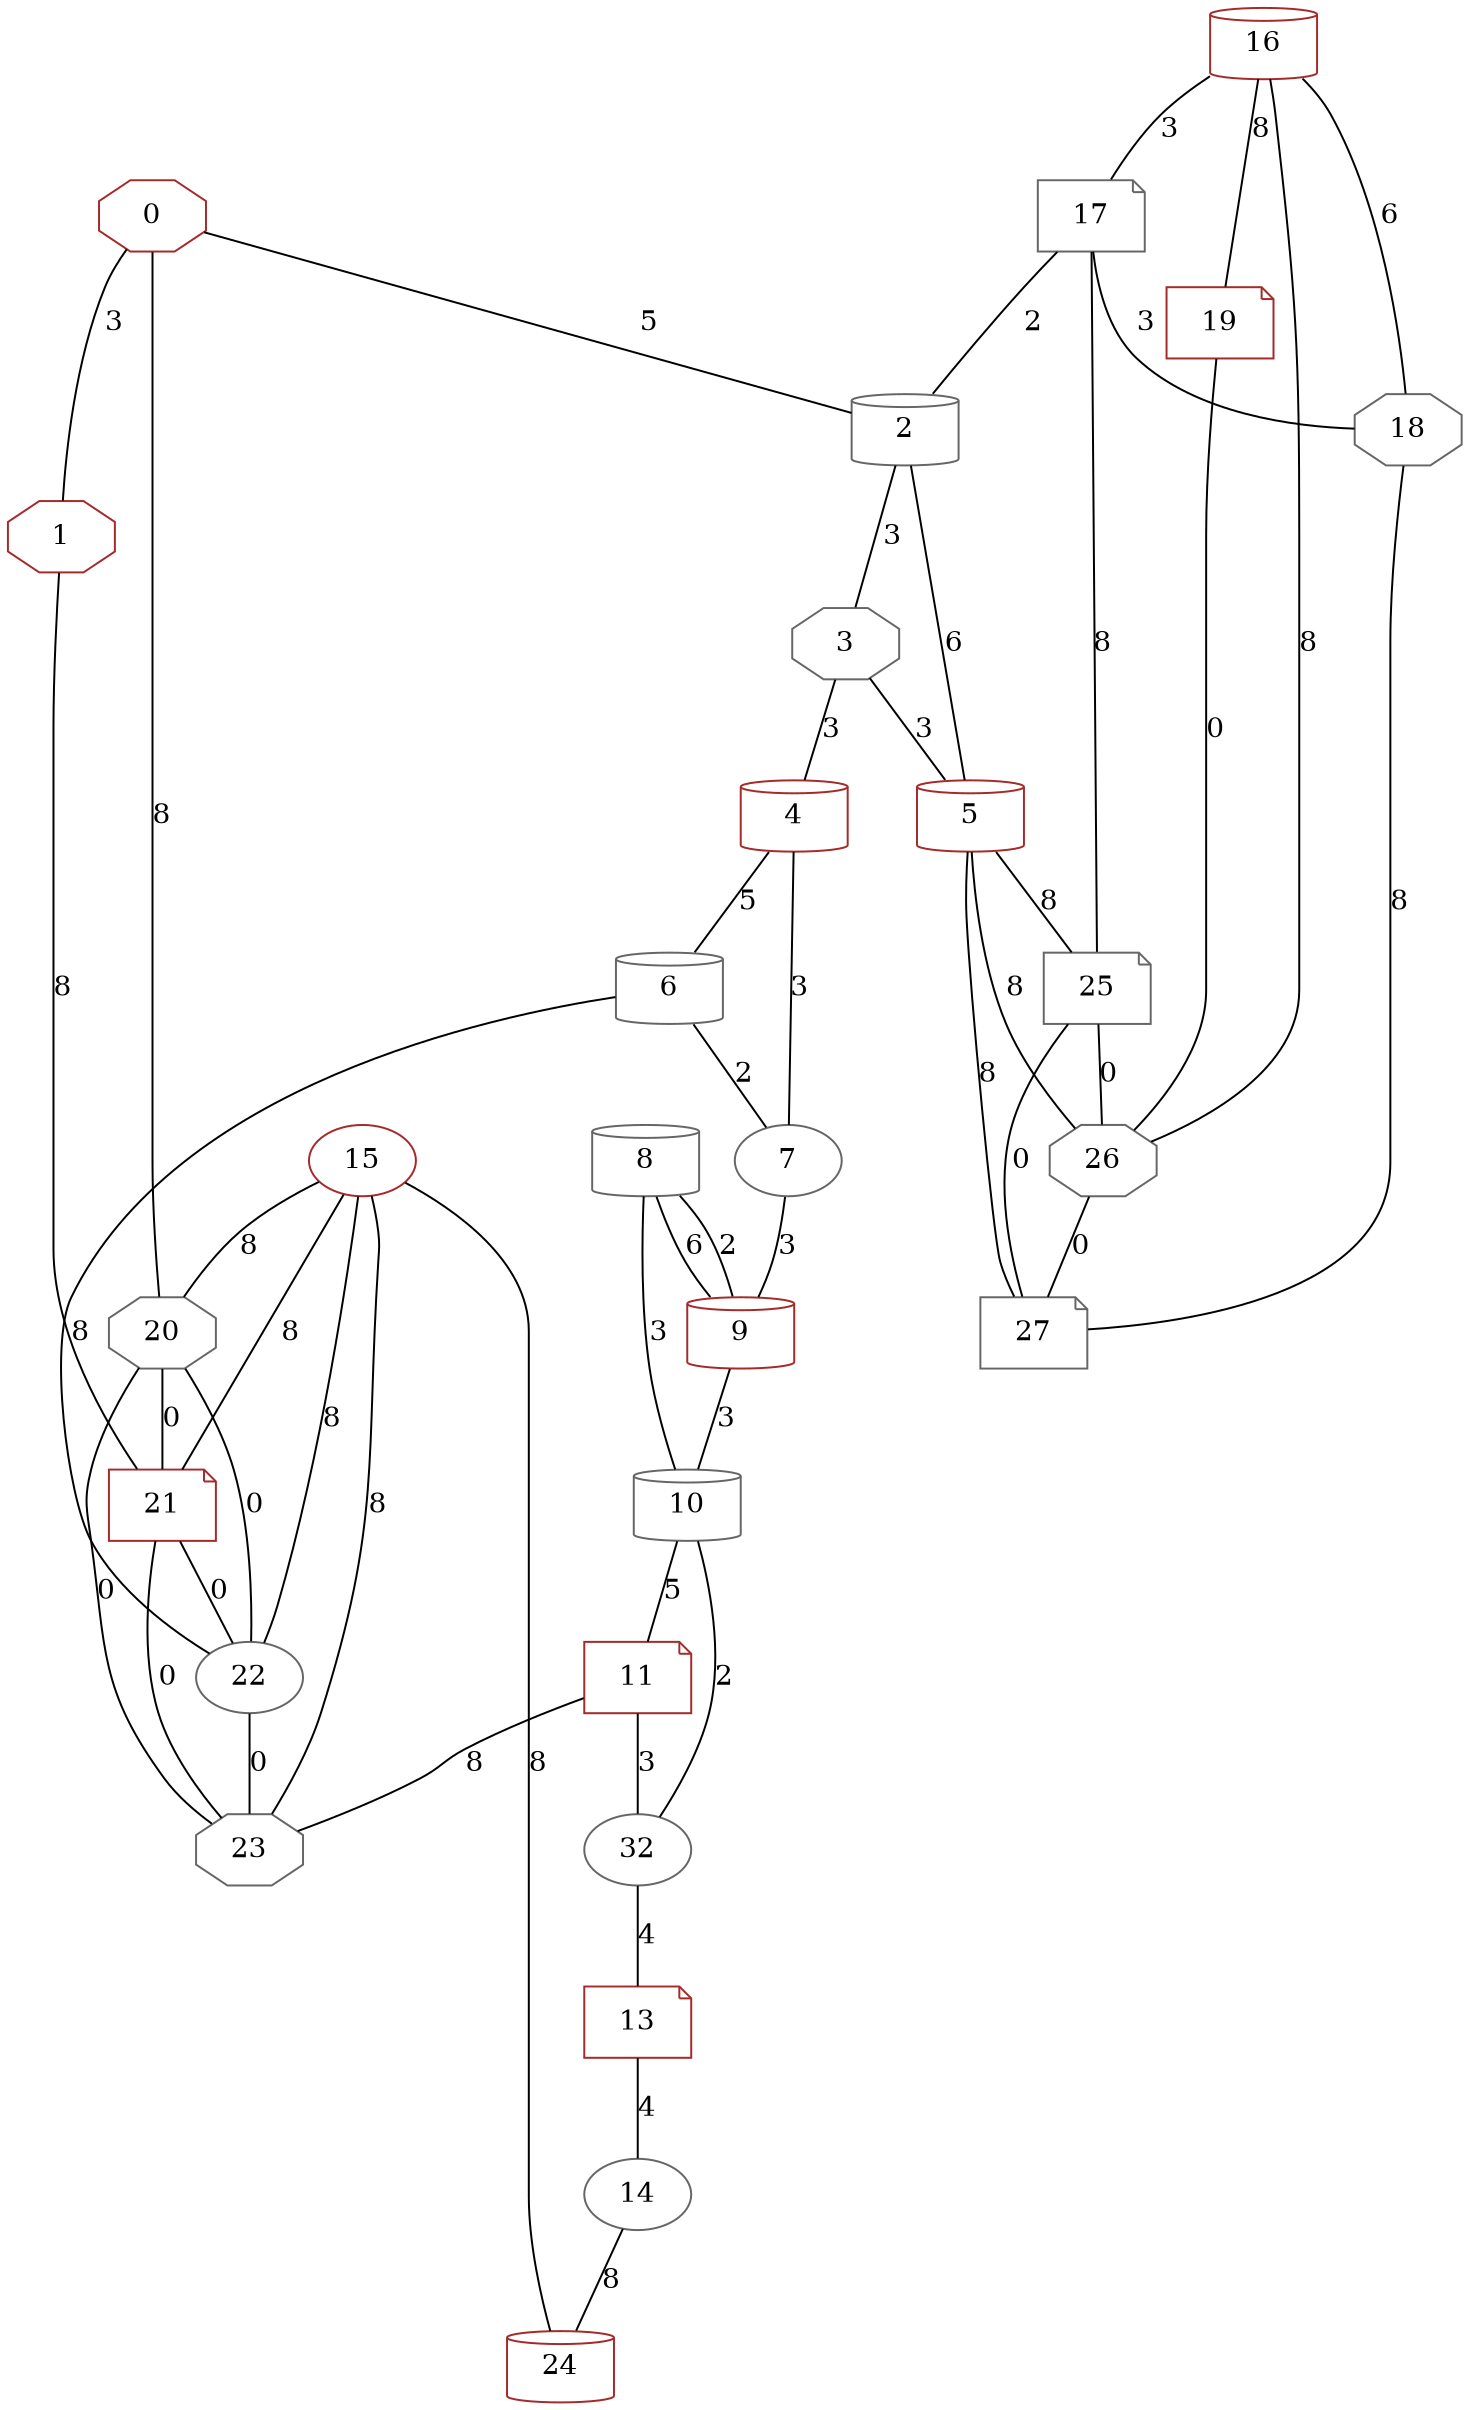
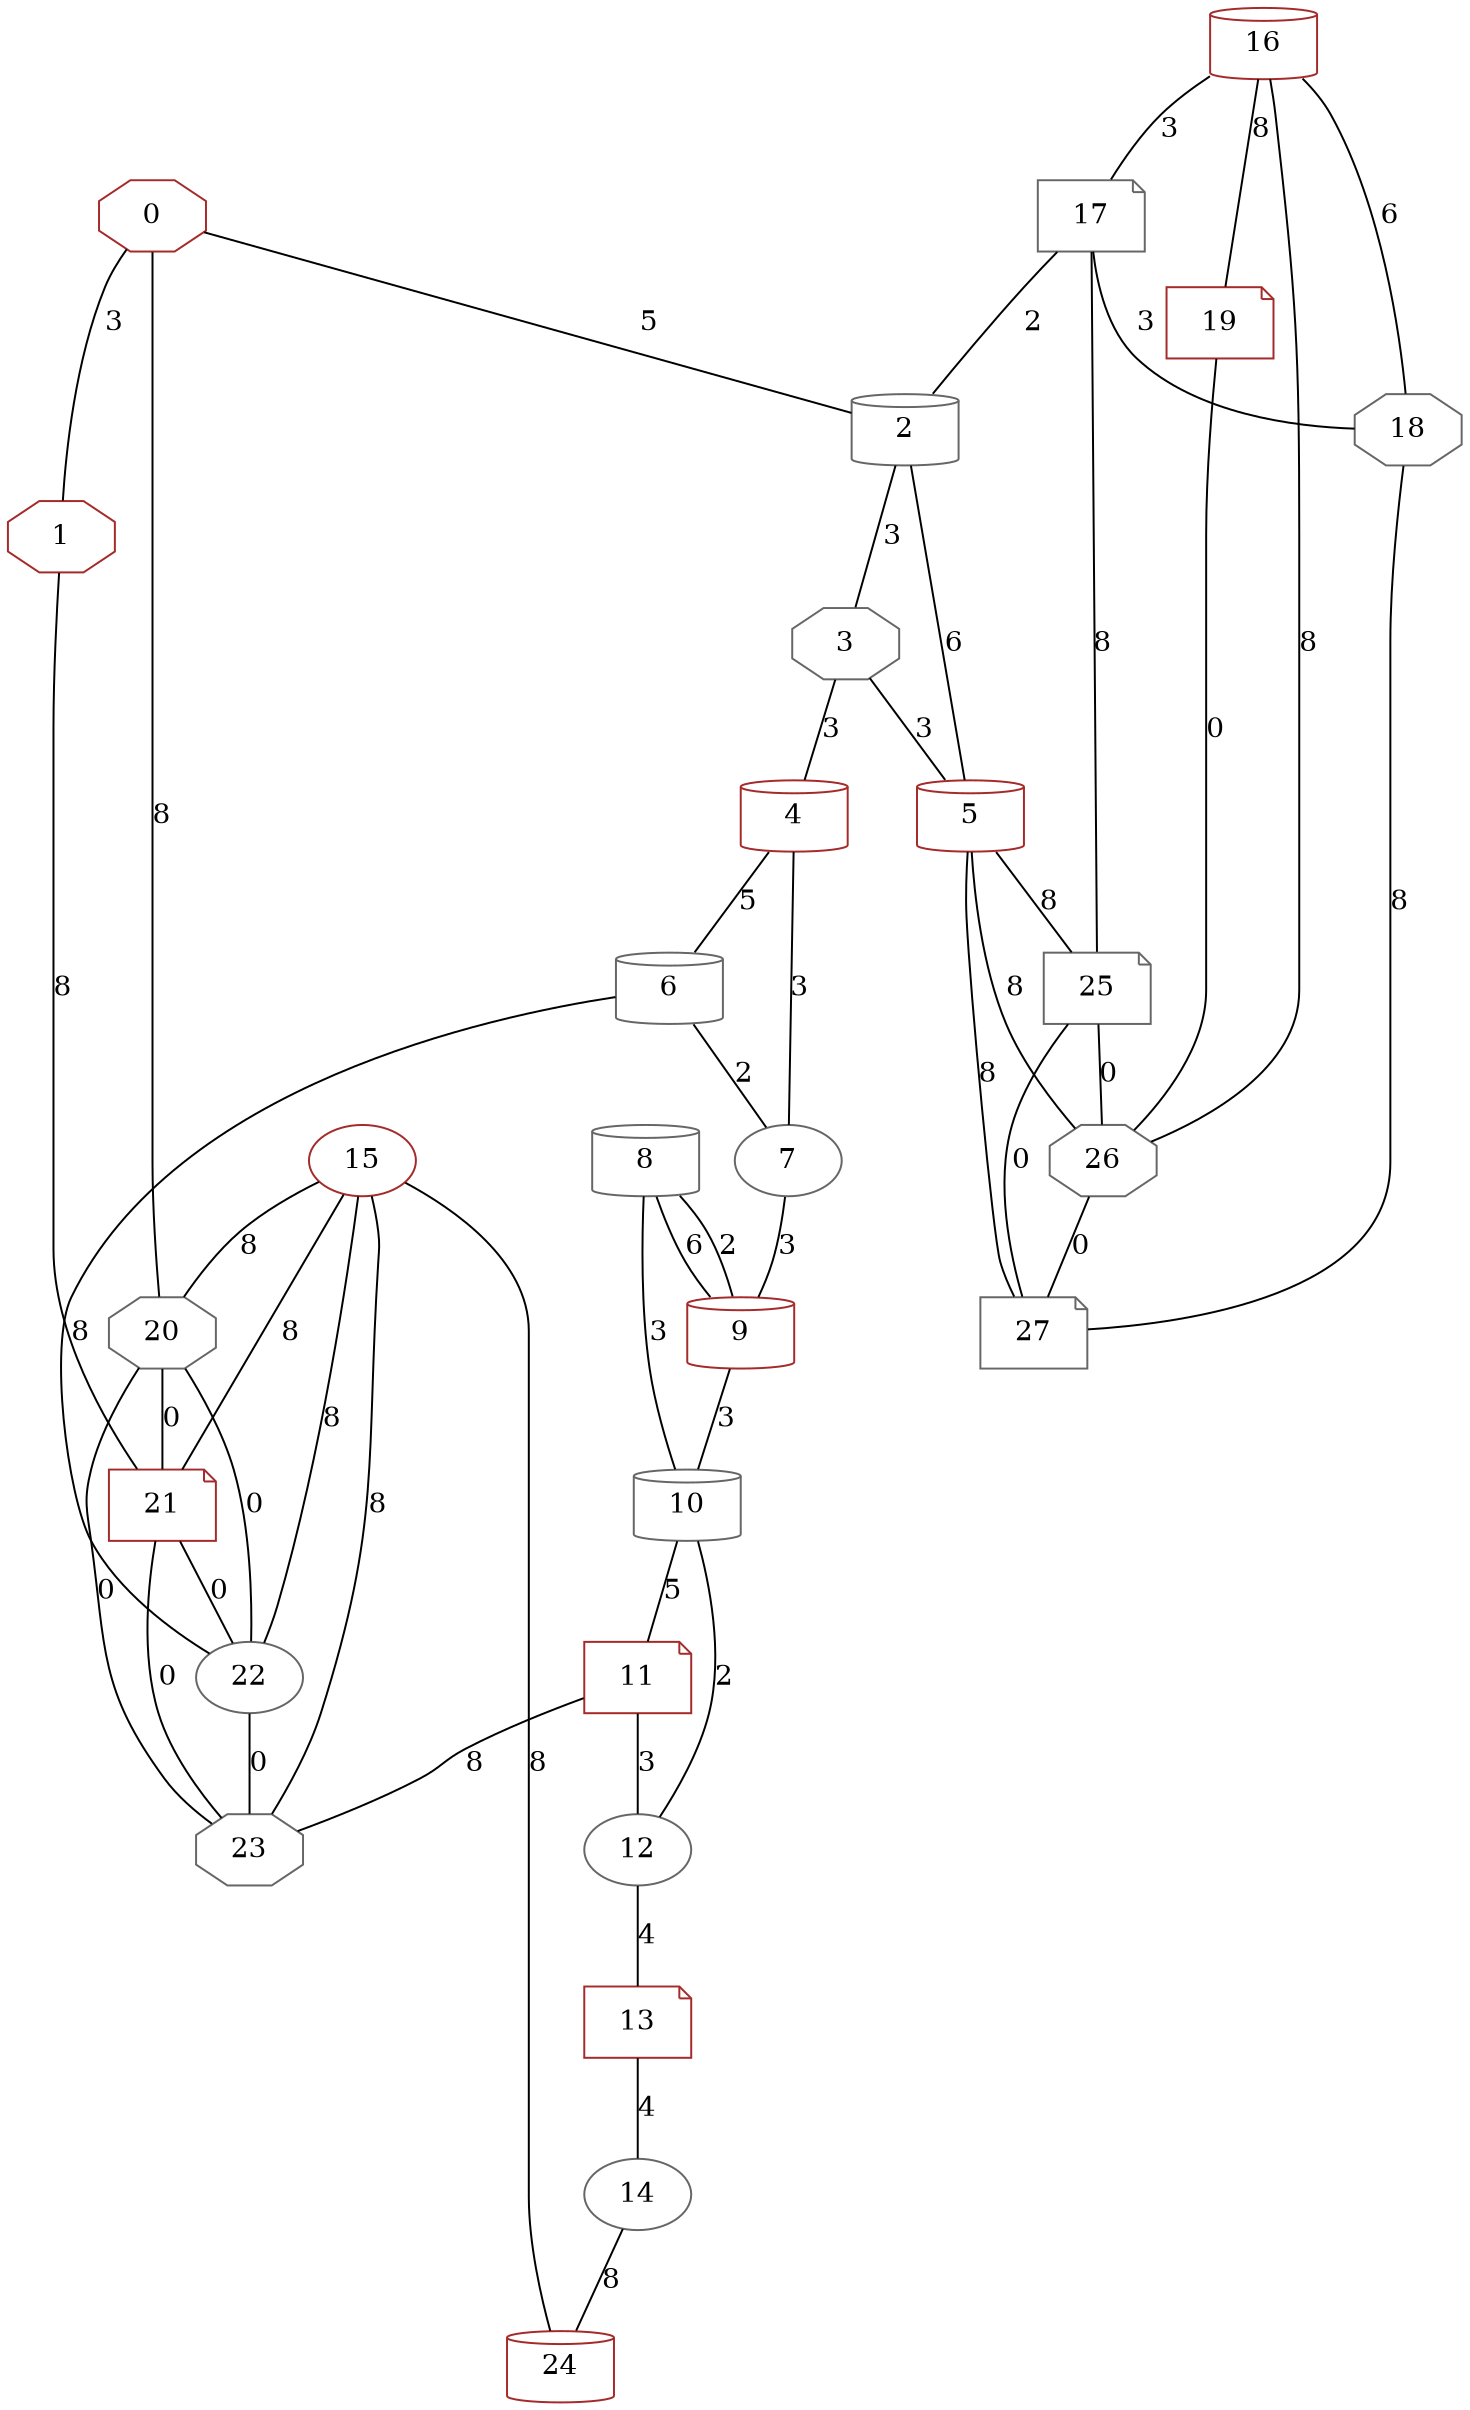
(638, 1850) -> (638, 1850)
